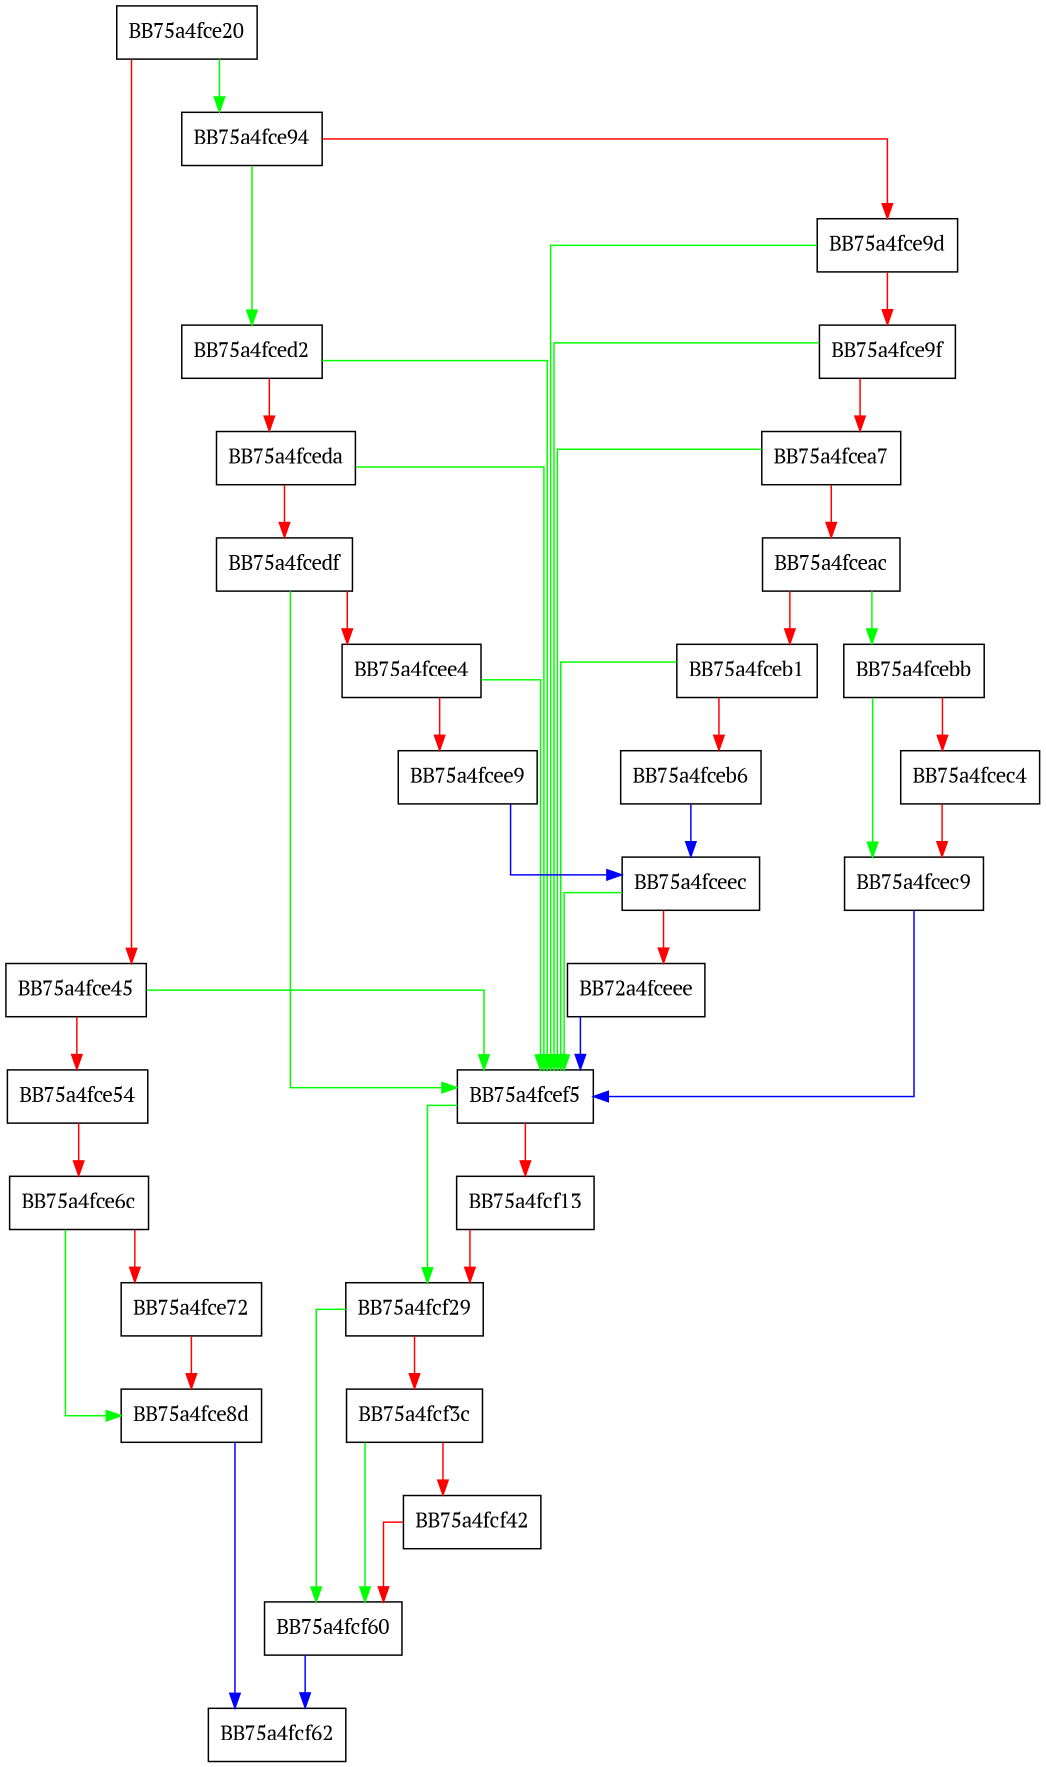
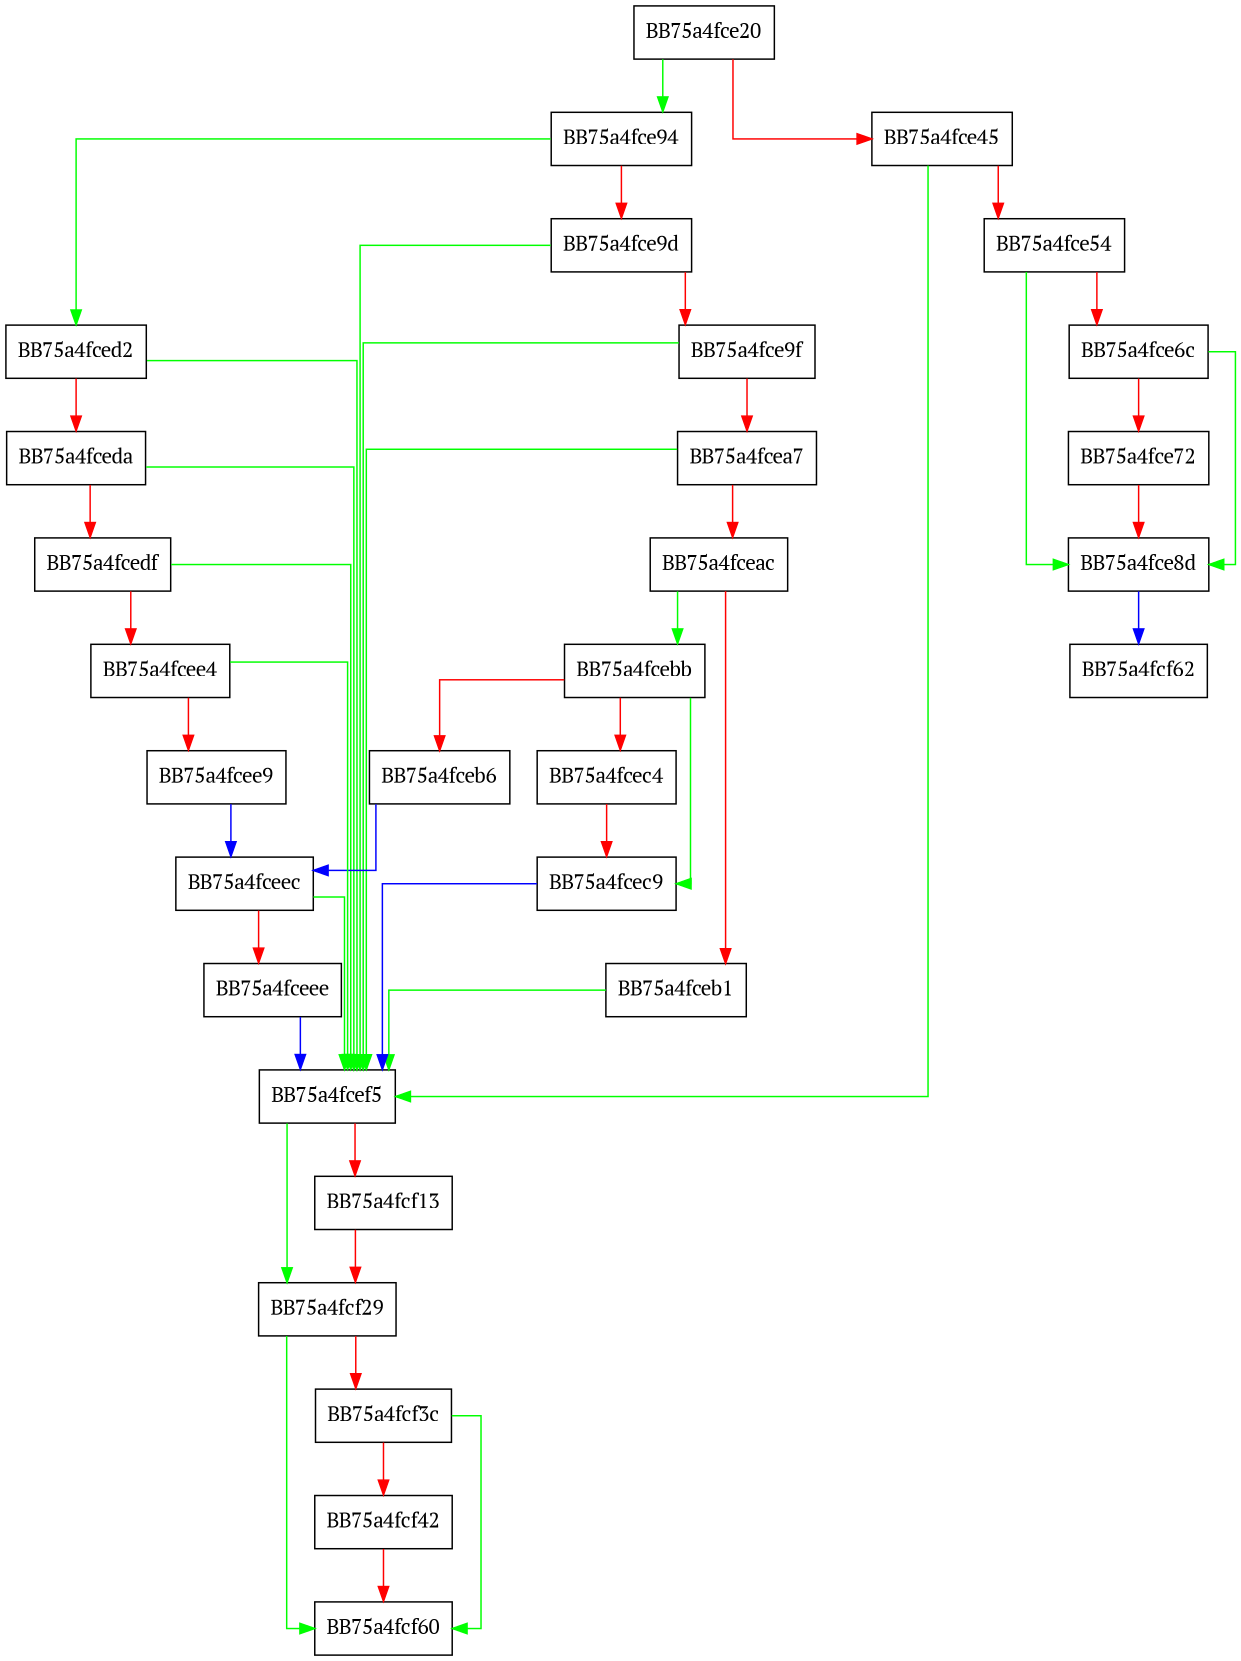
none -> (1026, 432)
(719, 717) -> (474, 680)
(636, 990) -> (273, 990)
(305, 1674) -> none
